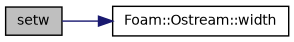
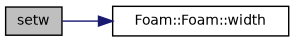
(201, 21) -> (201, 21)
